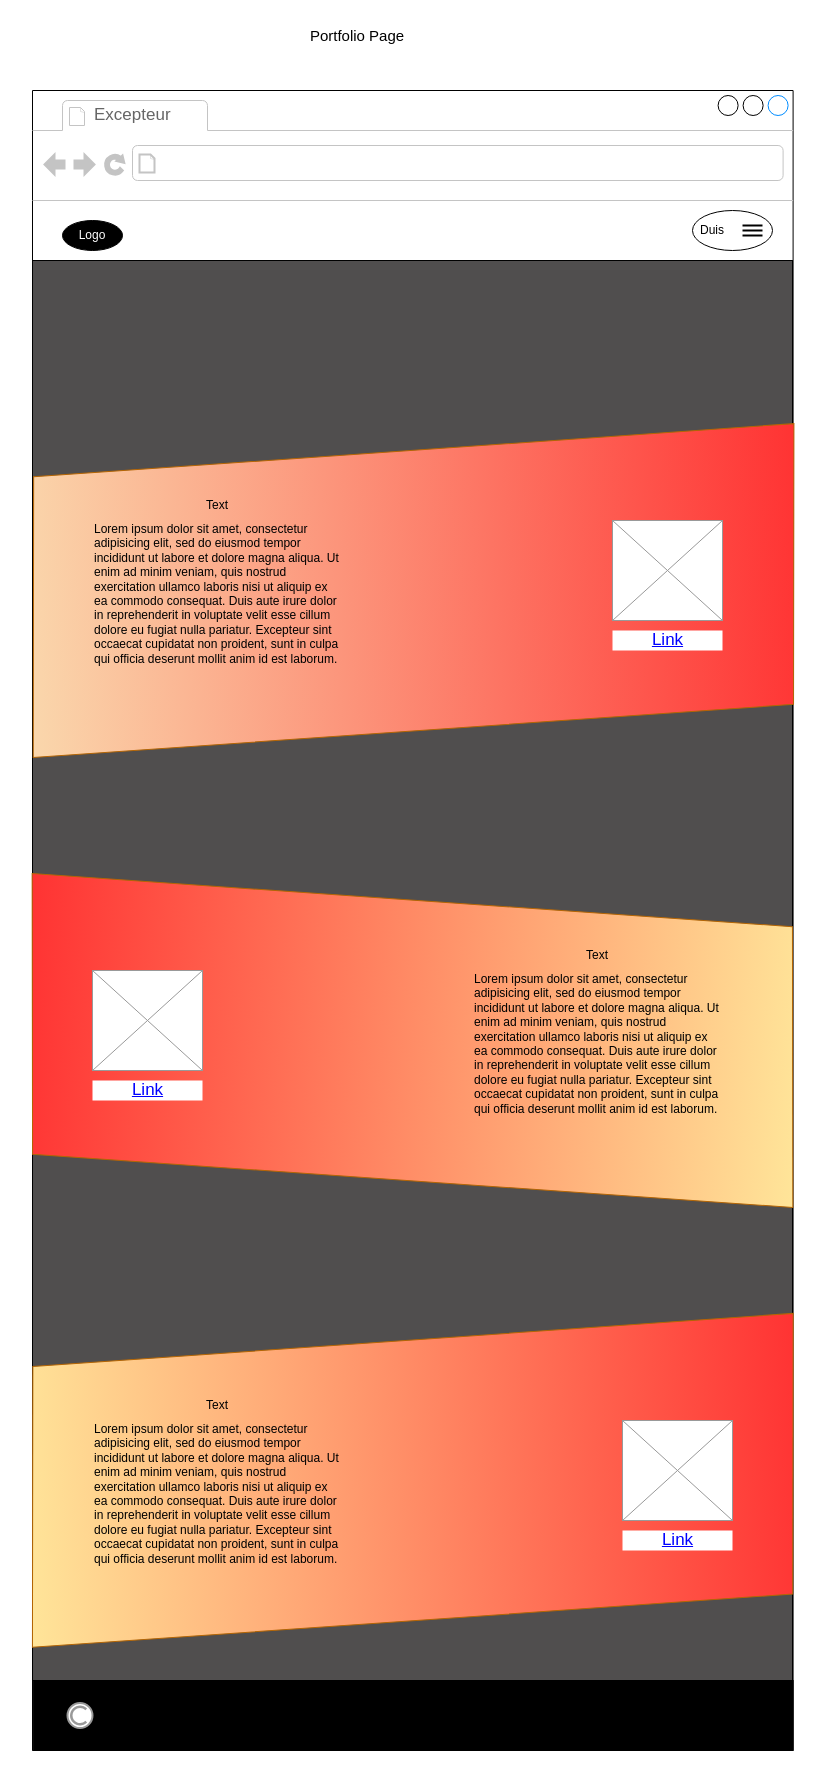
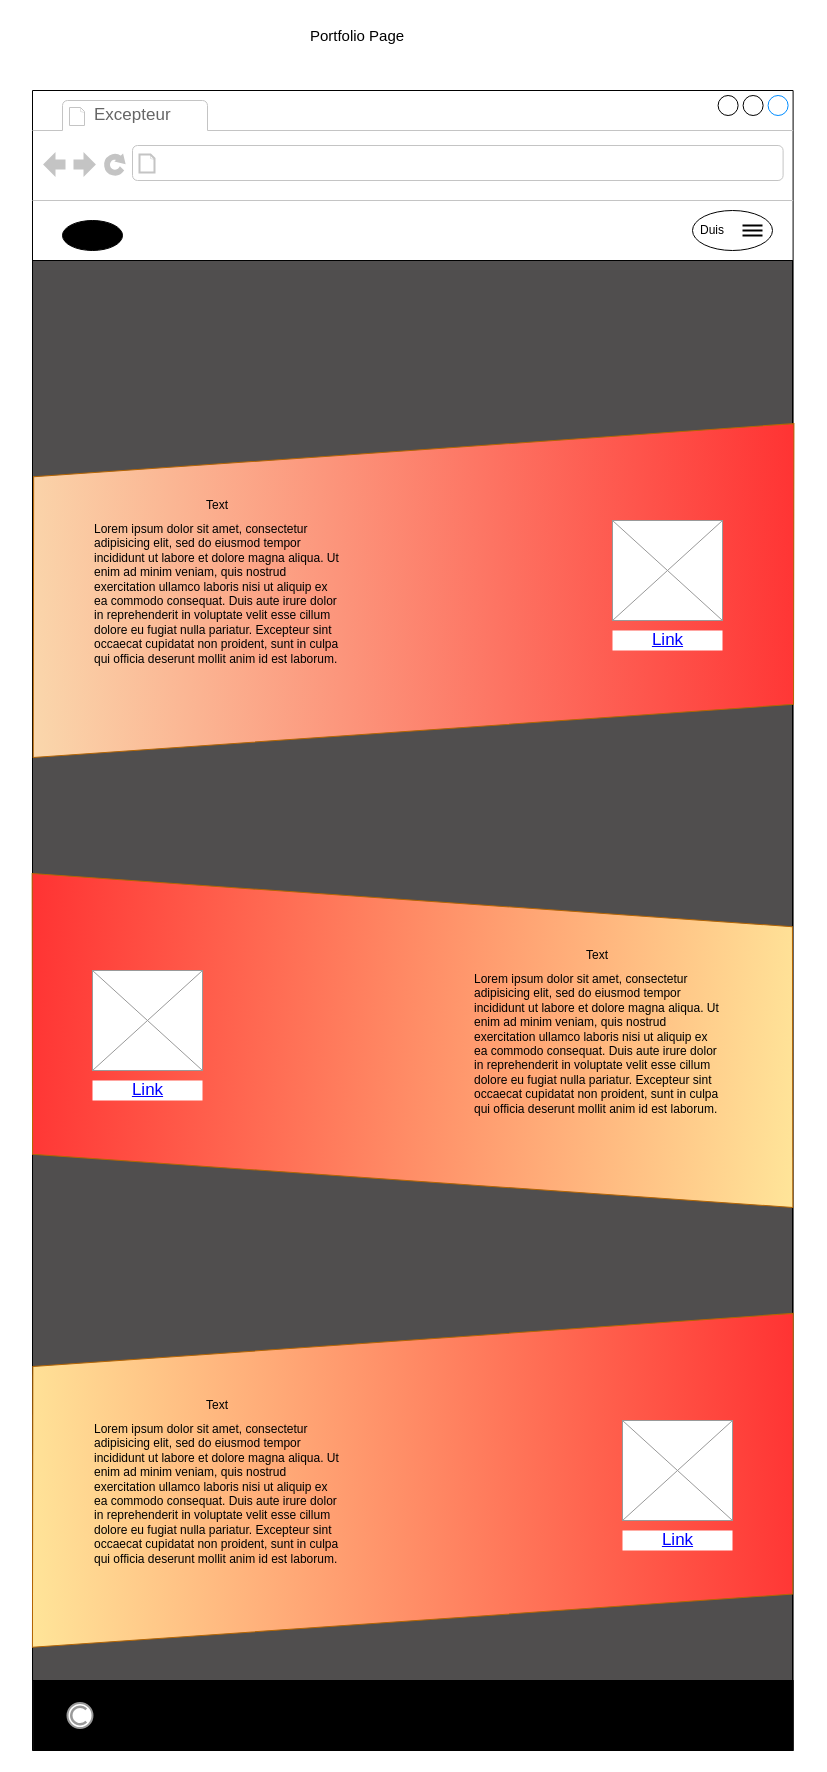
(93, 236) -> none
